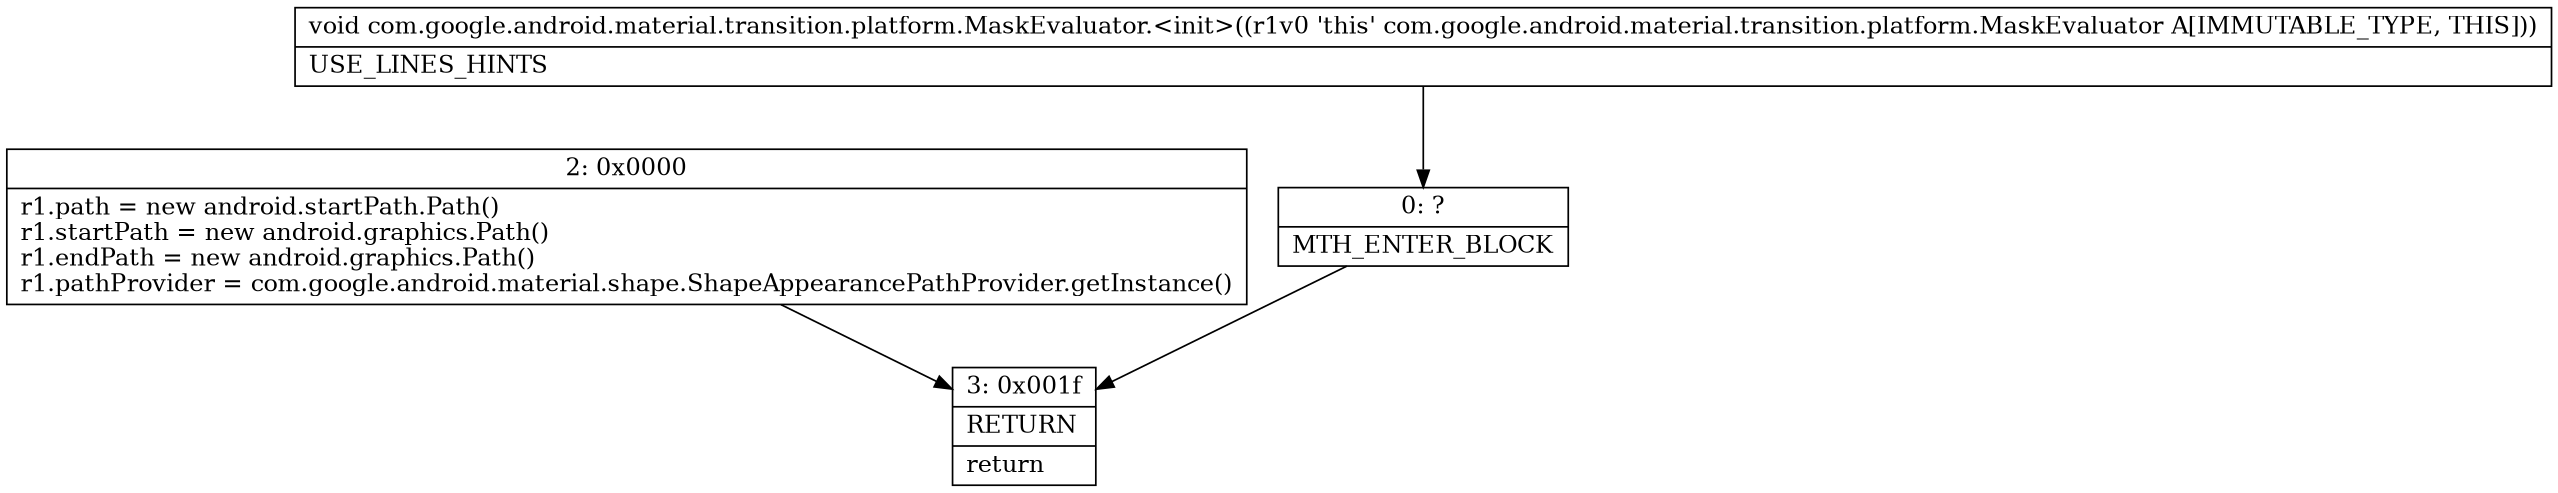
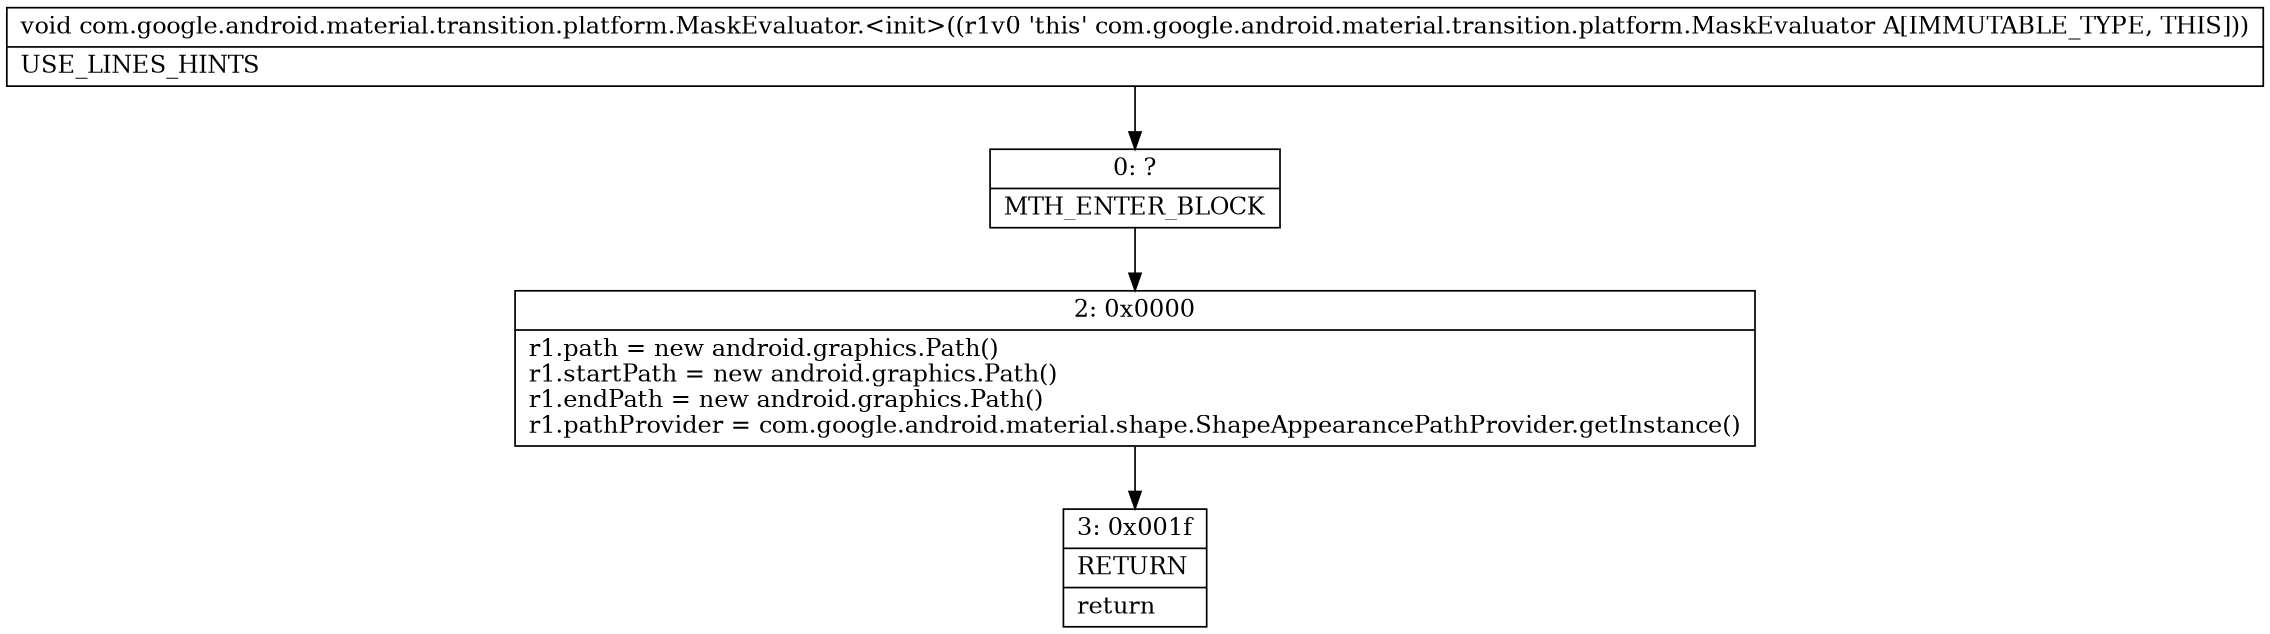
(260, 207) -> (764, 349)
(1229, 324) -> (1135, 251)
